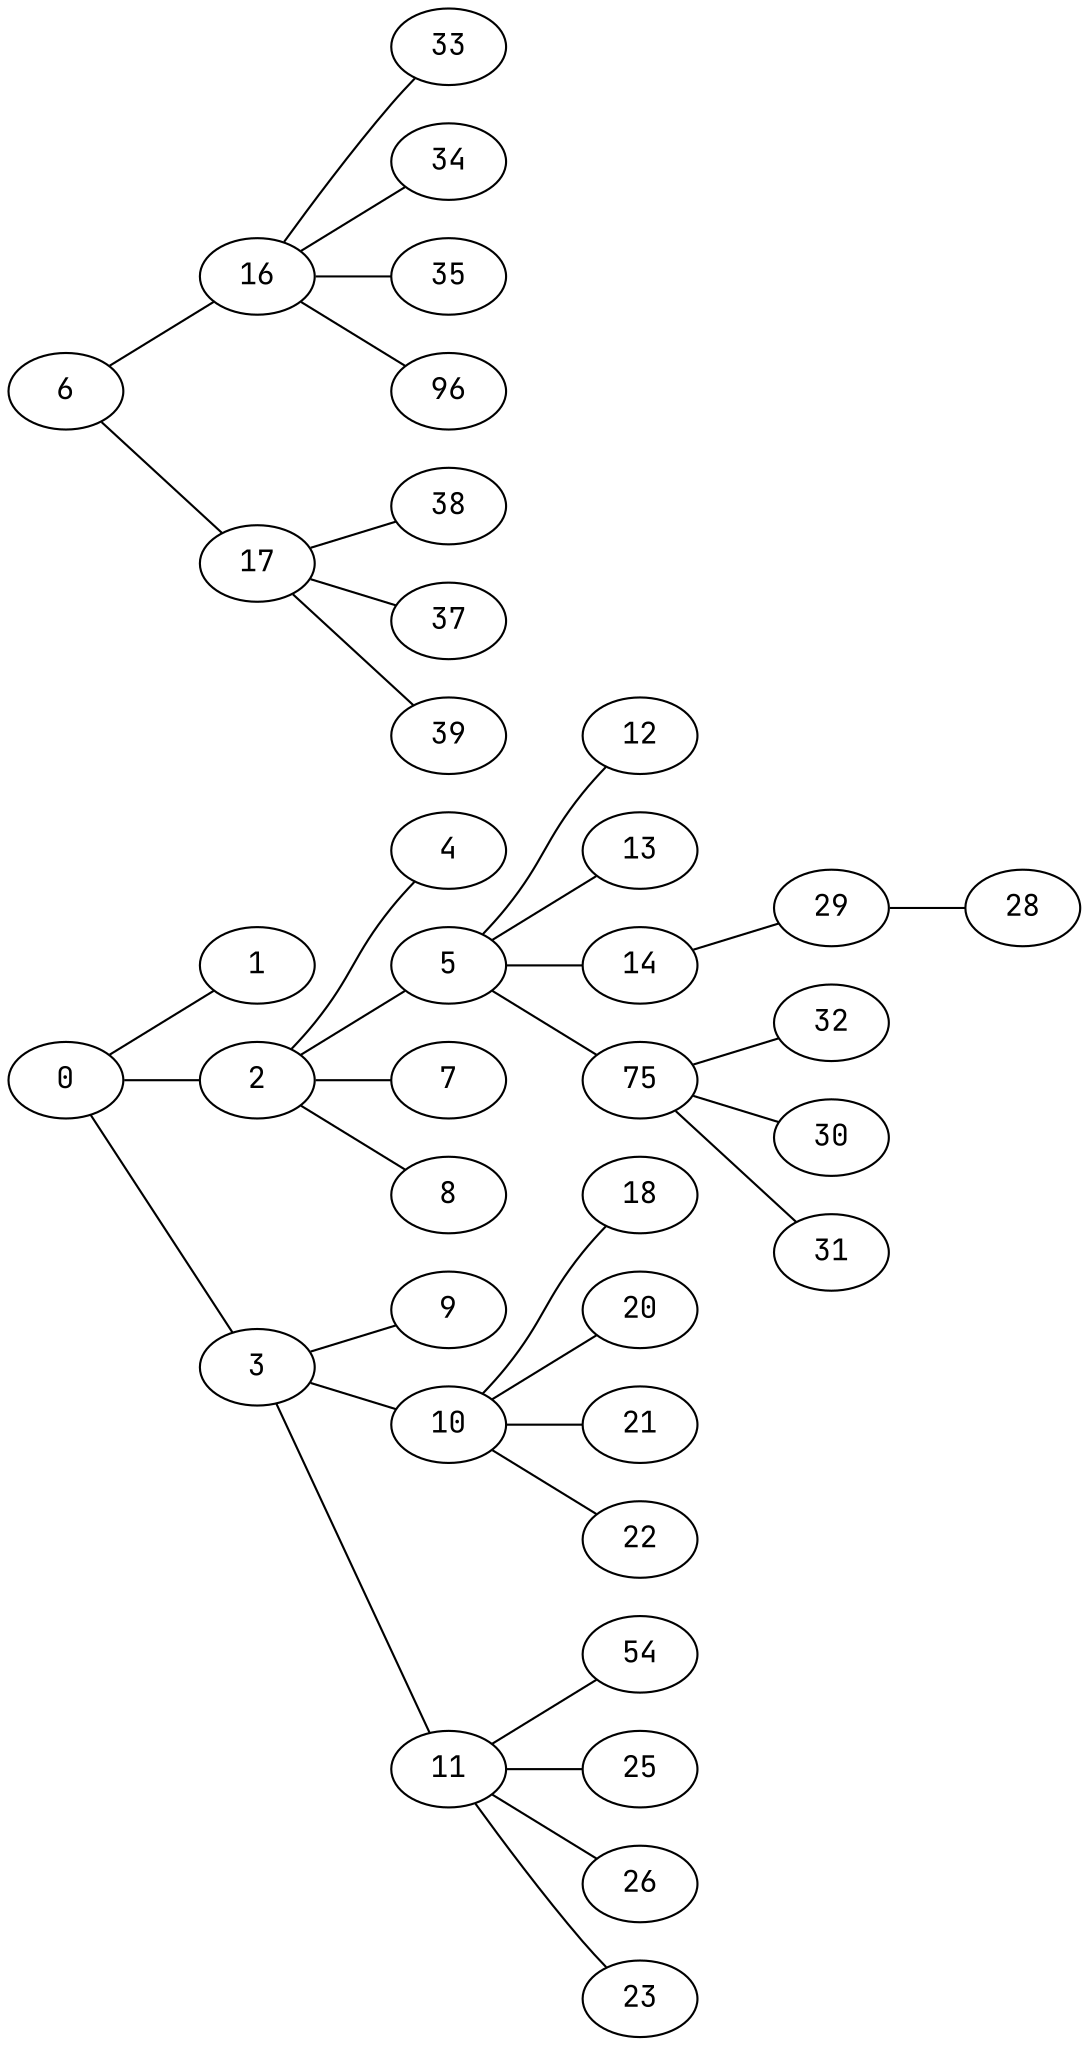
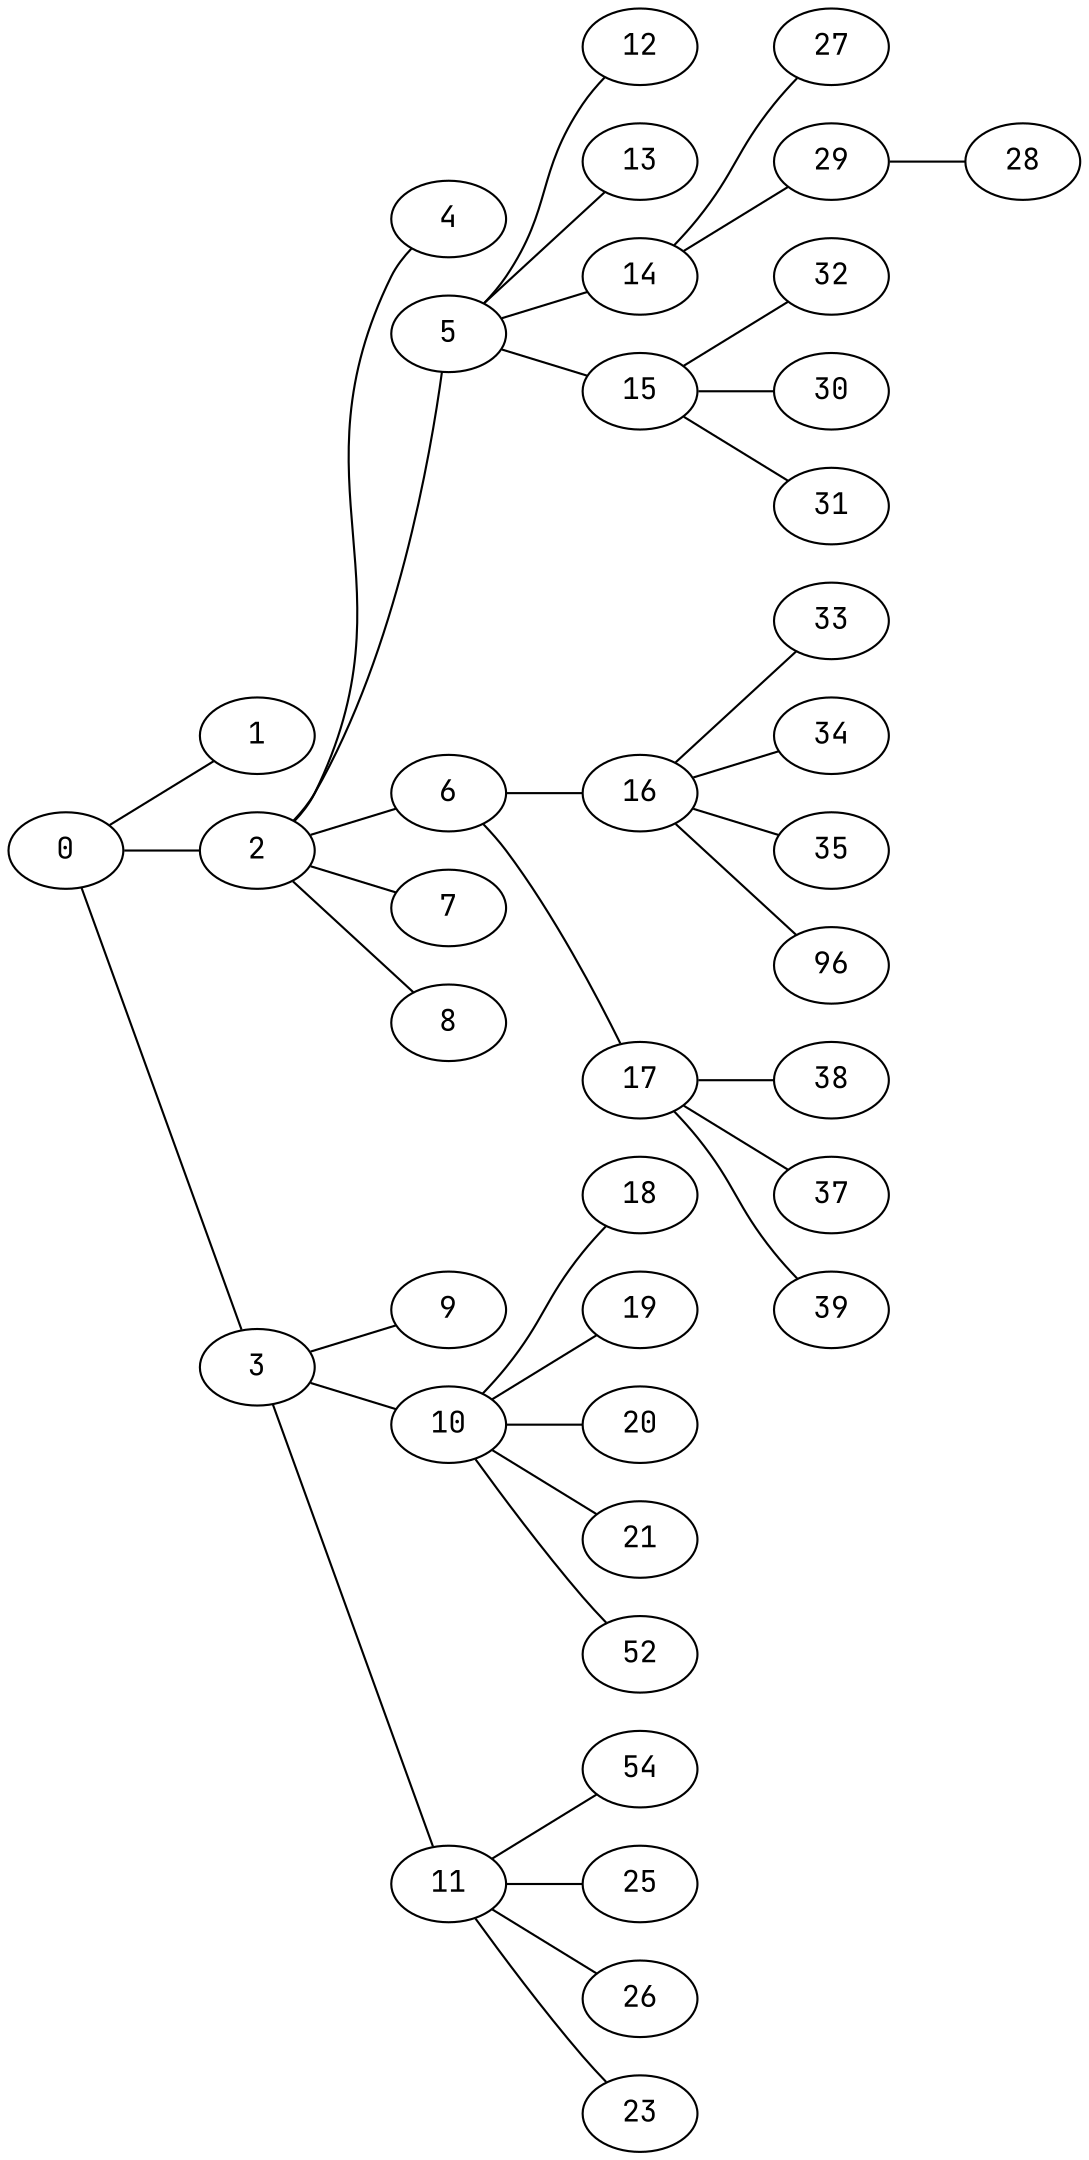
none -> (831, 47)
none -> (353, 822)
(640, 1080) -> (640, 391)
none -> (640, 1310)
(640, 1540) -> (640, 1654)
